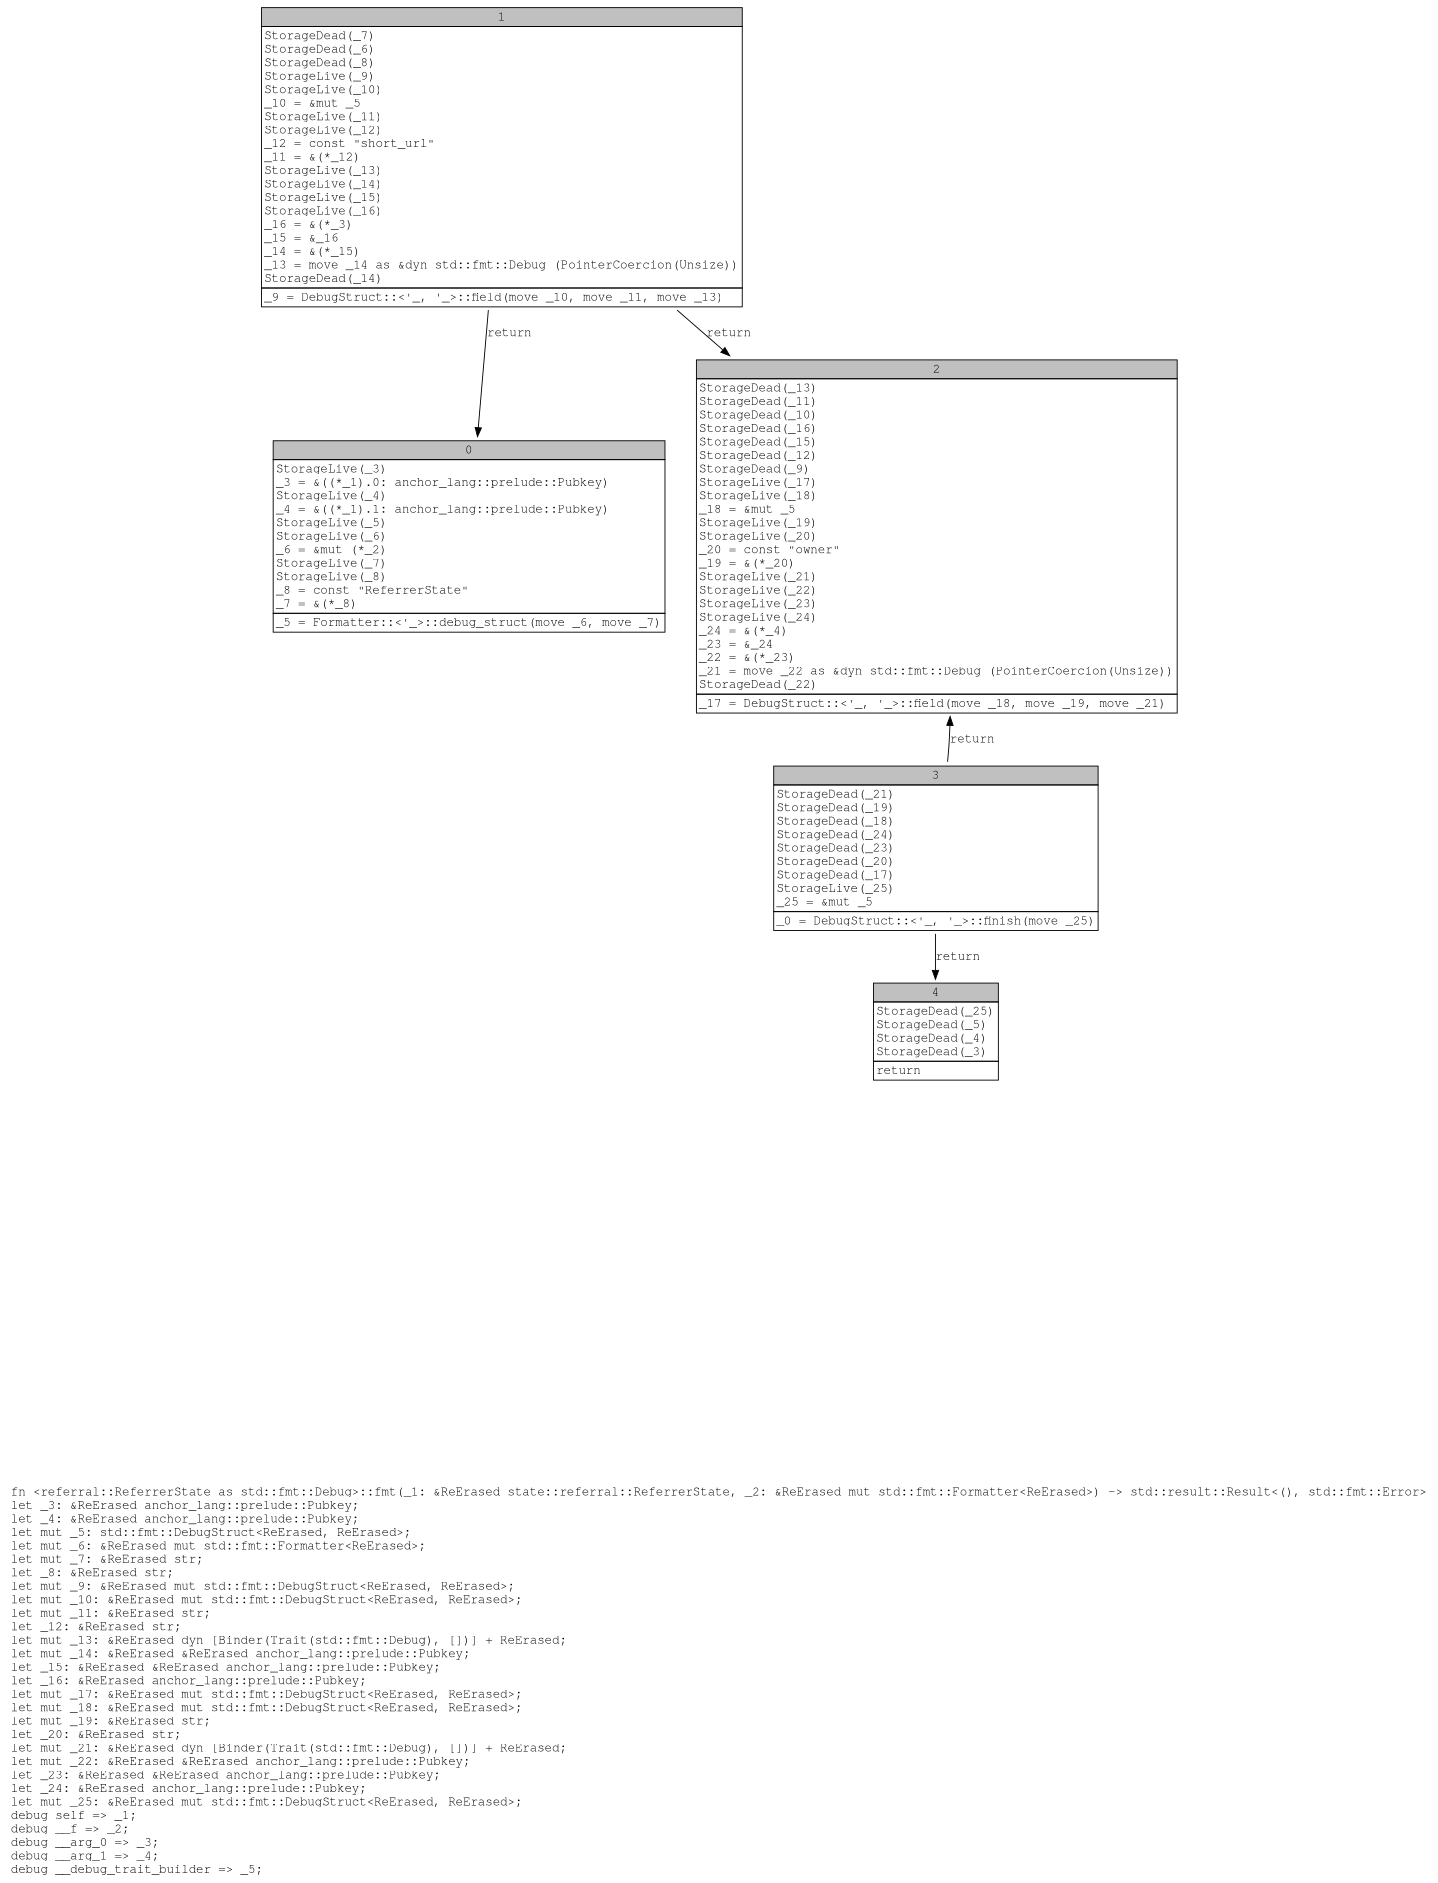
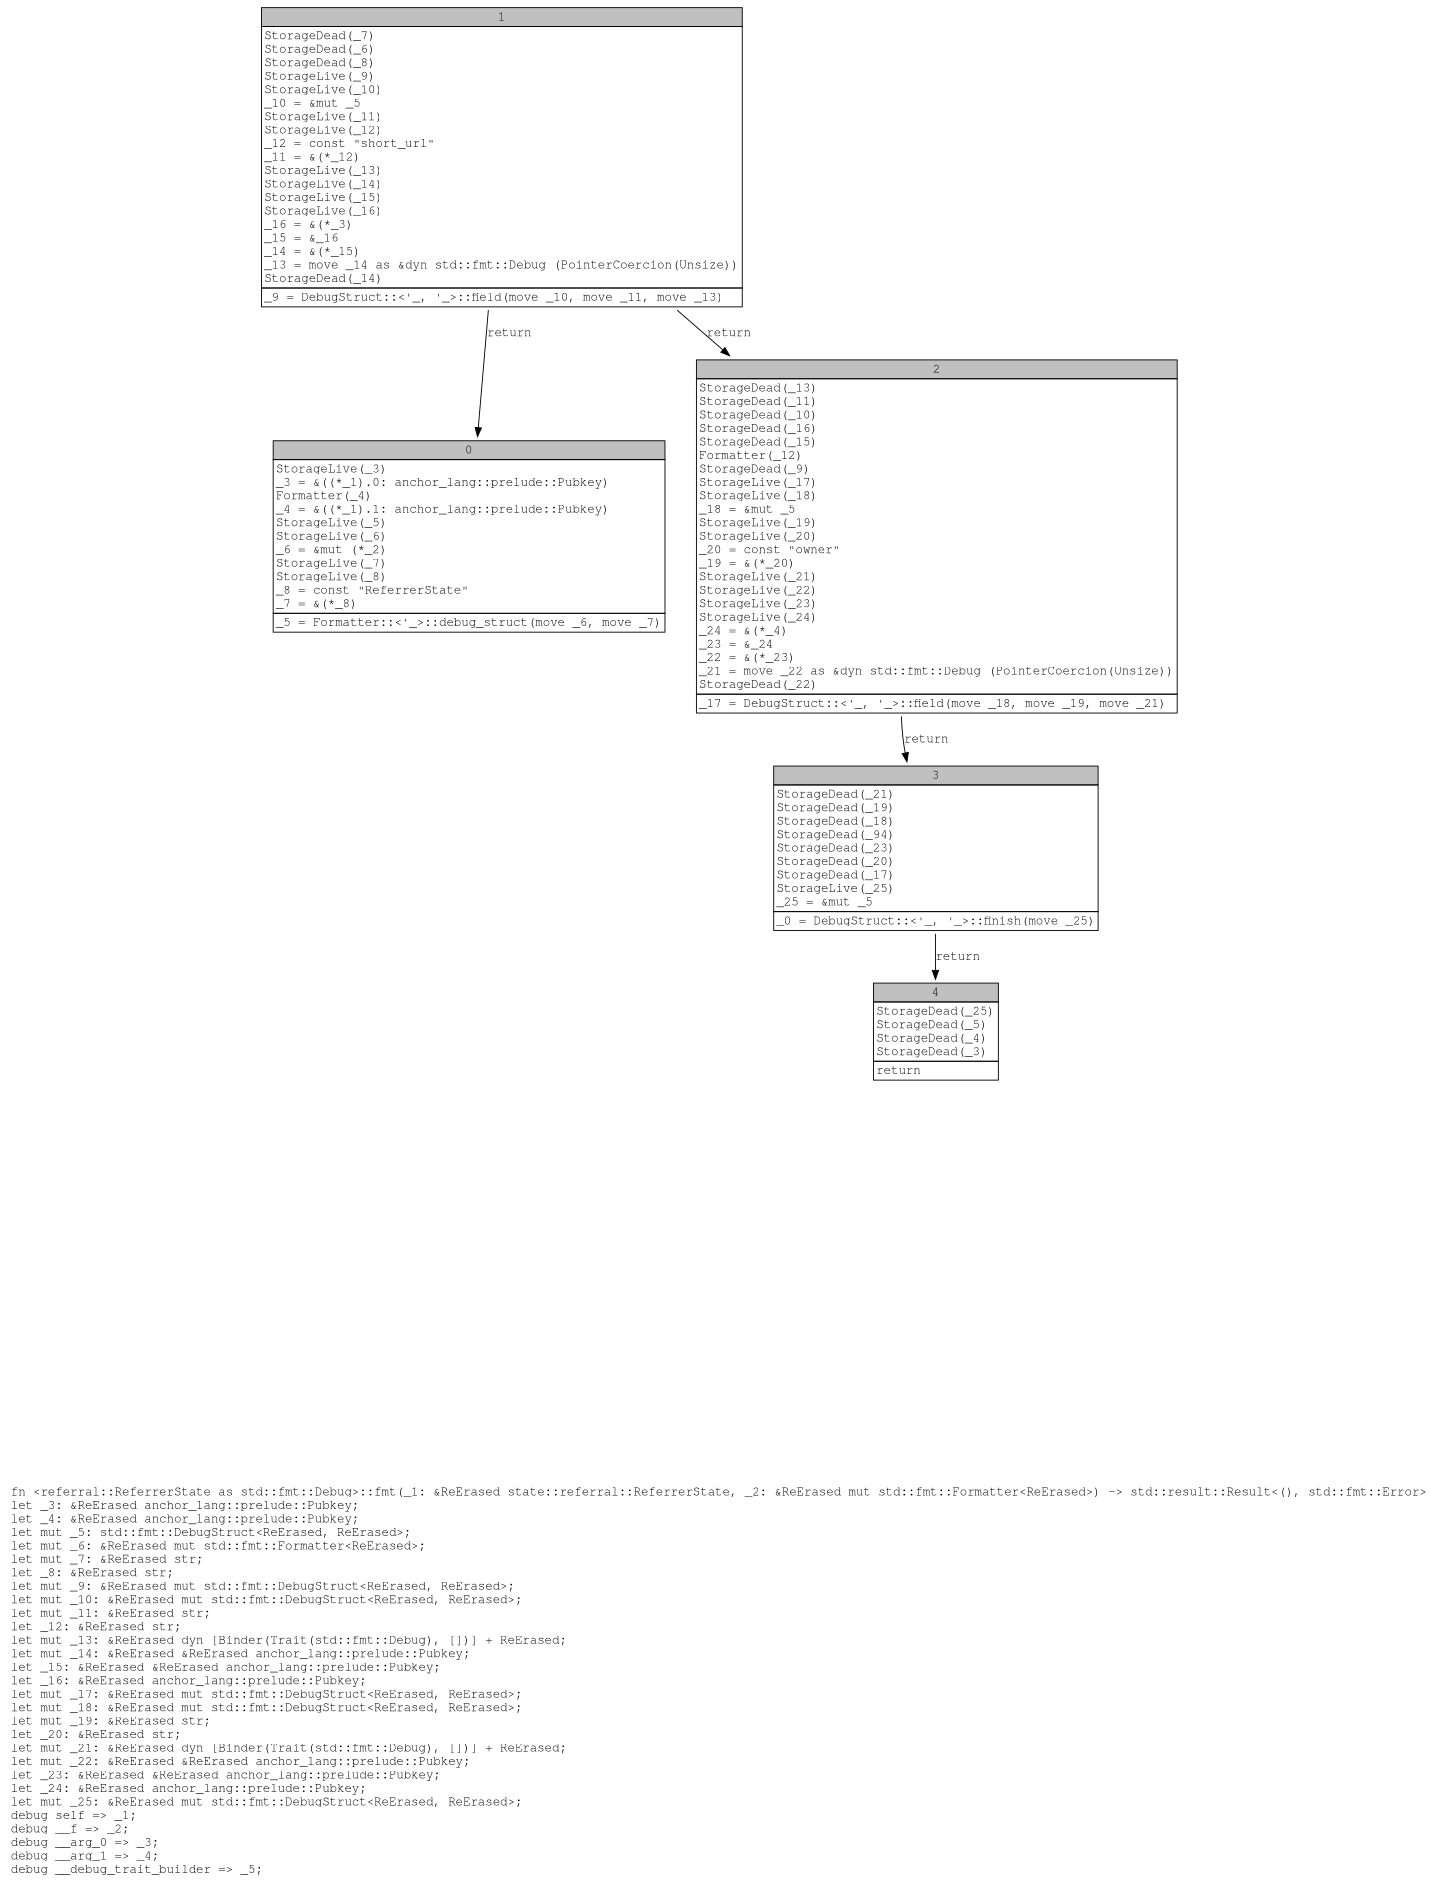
(759, 455) -> (751, 455)
(332, 496) -> (324, 496)
(949, 744) -> (903, 735)
(836, 834) -> (836, 834)
